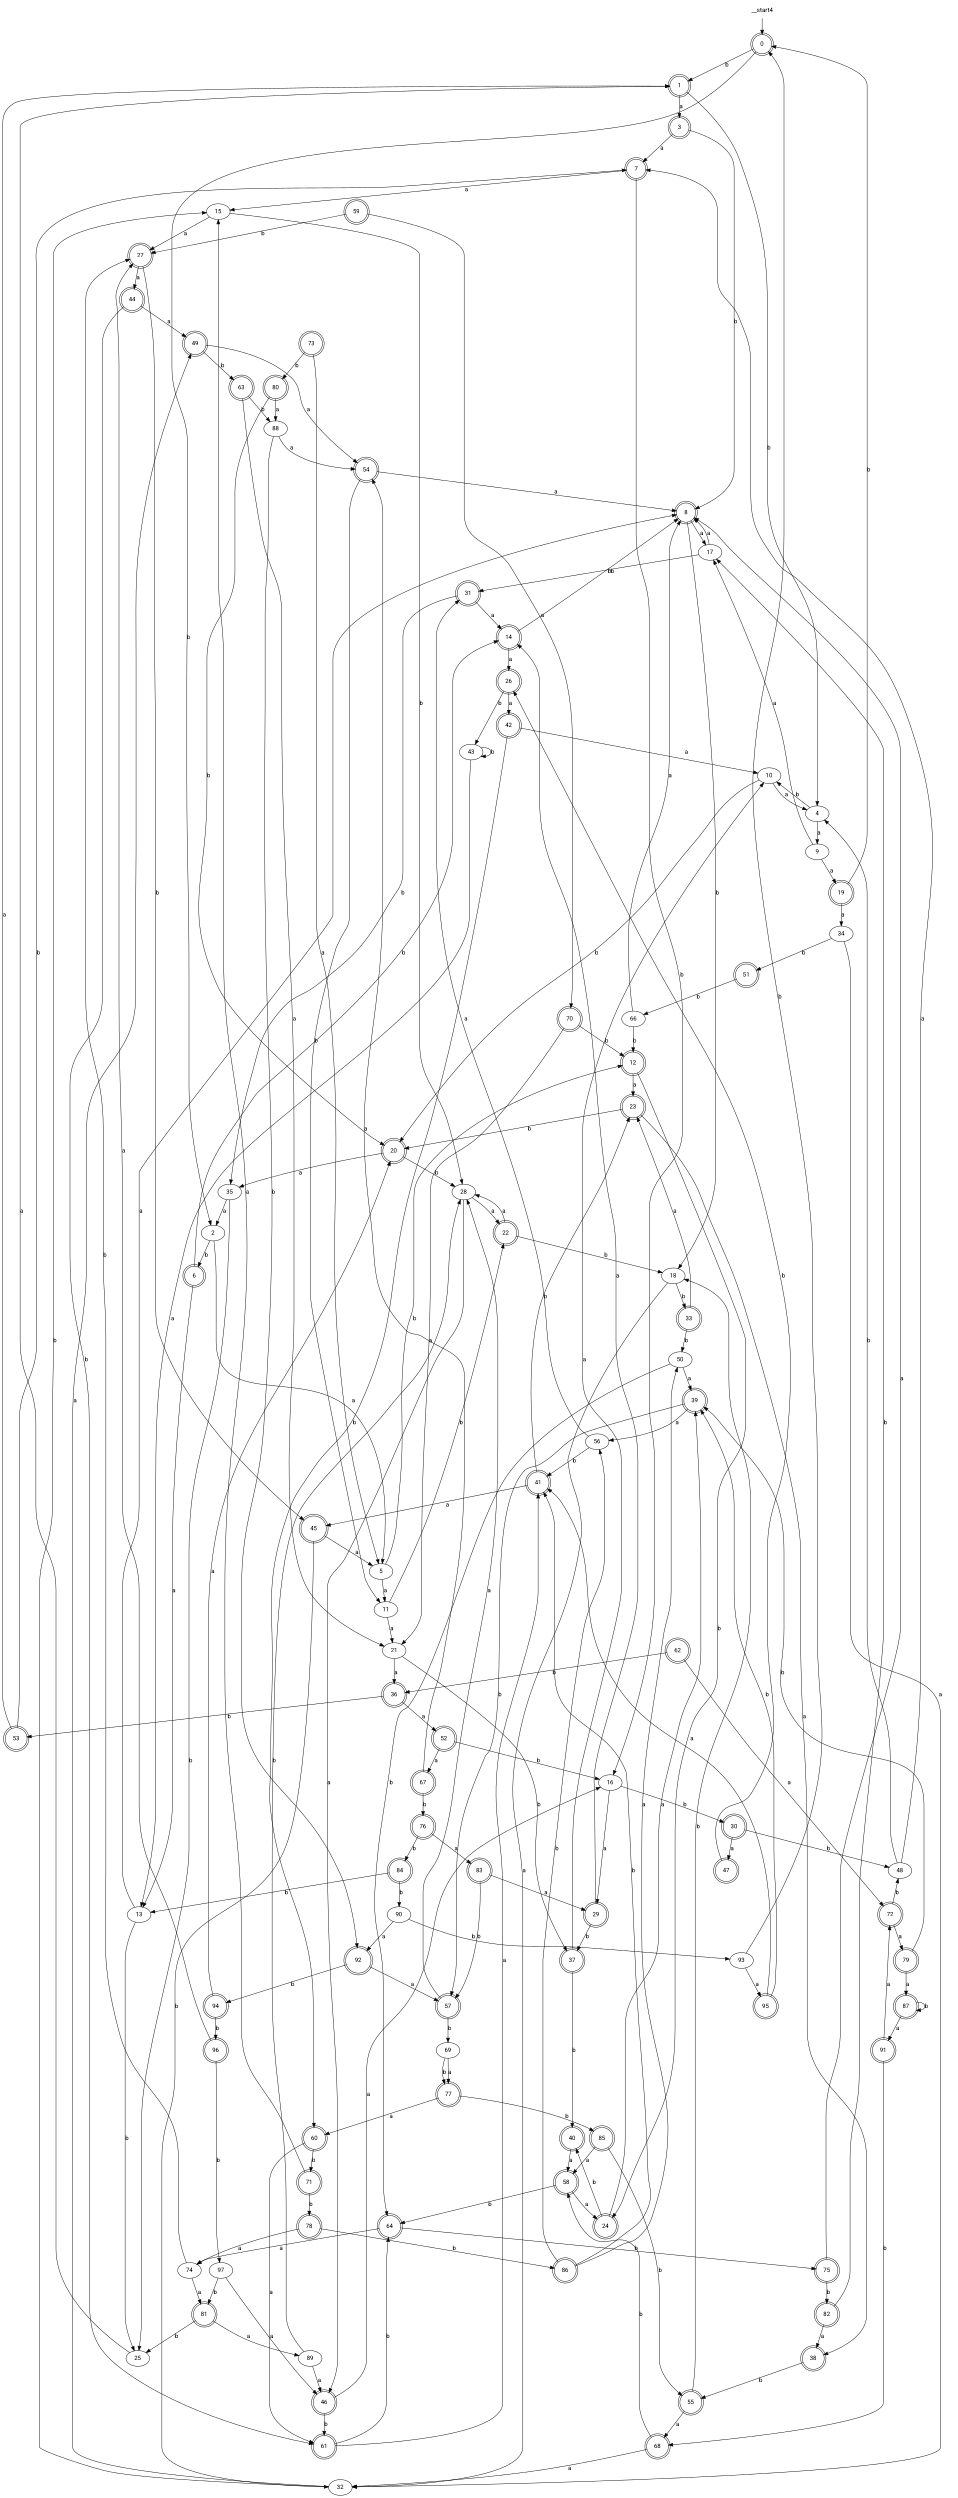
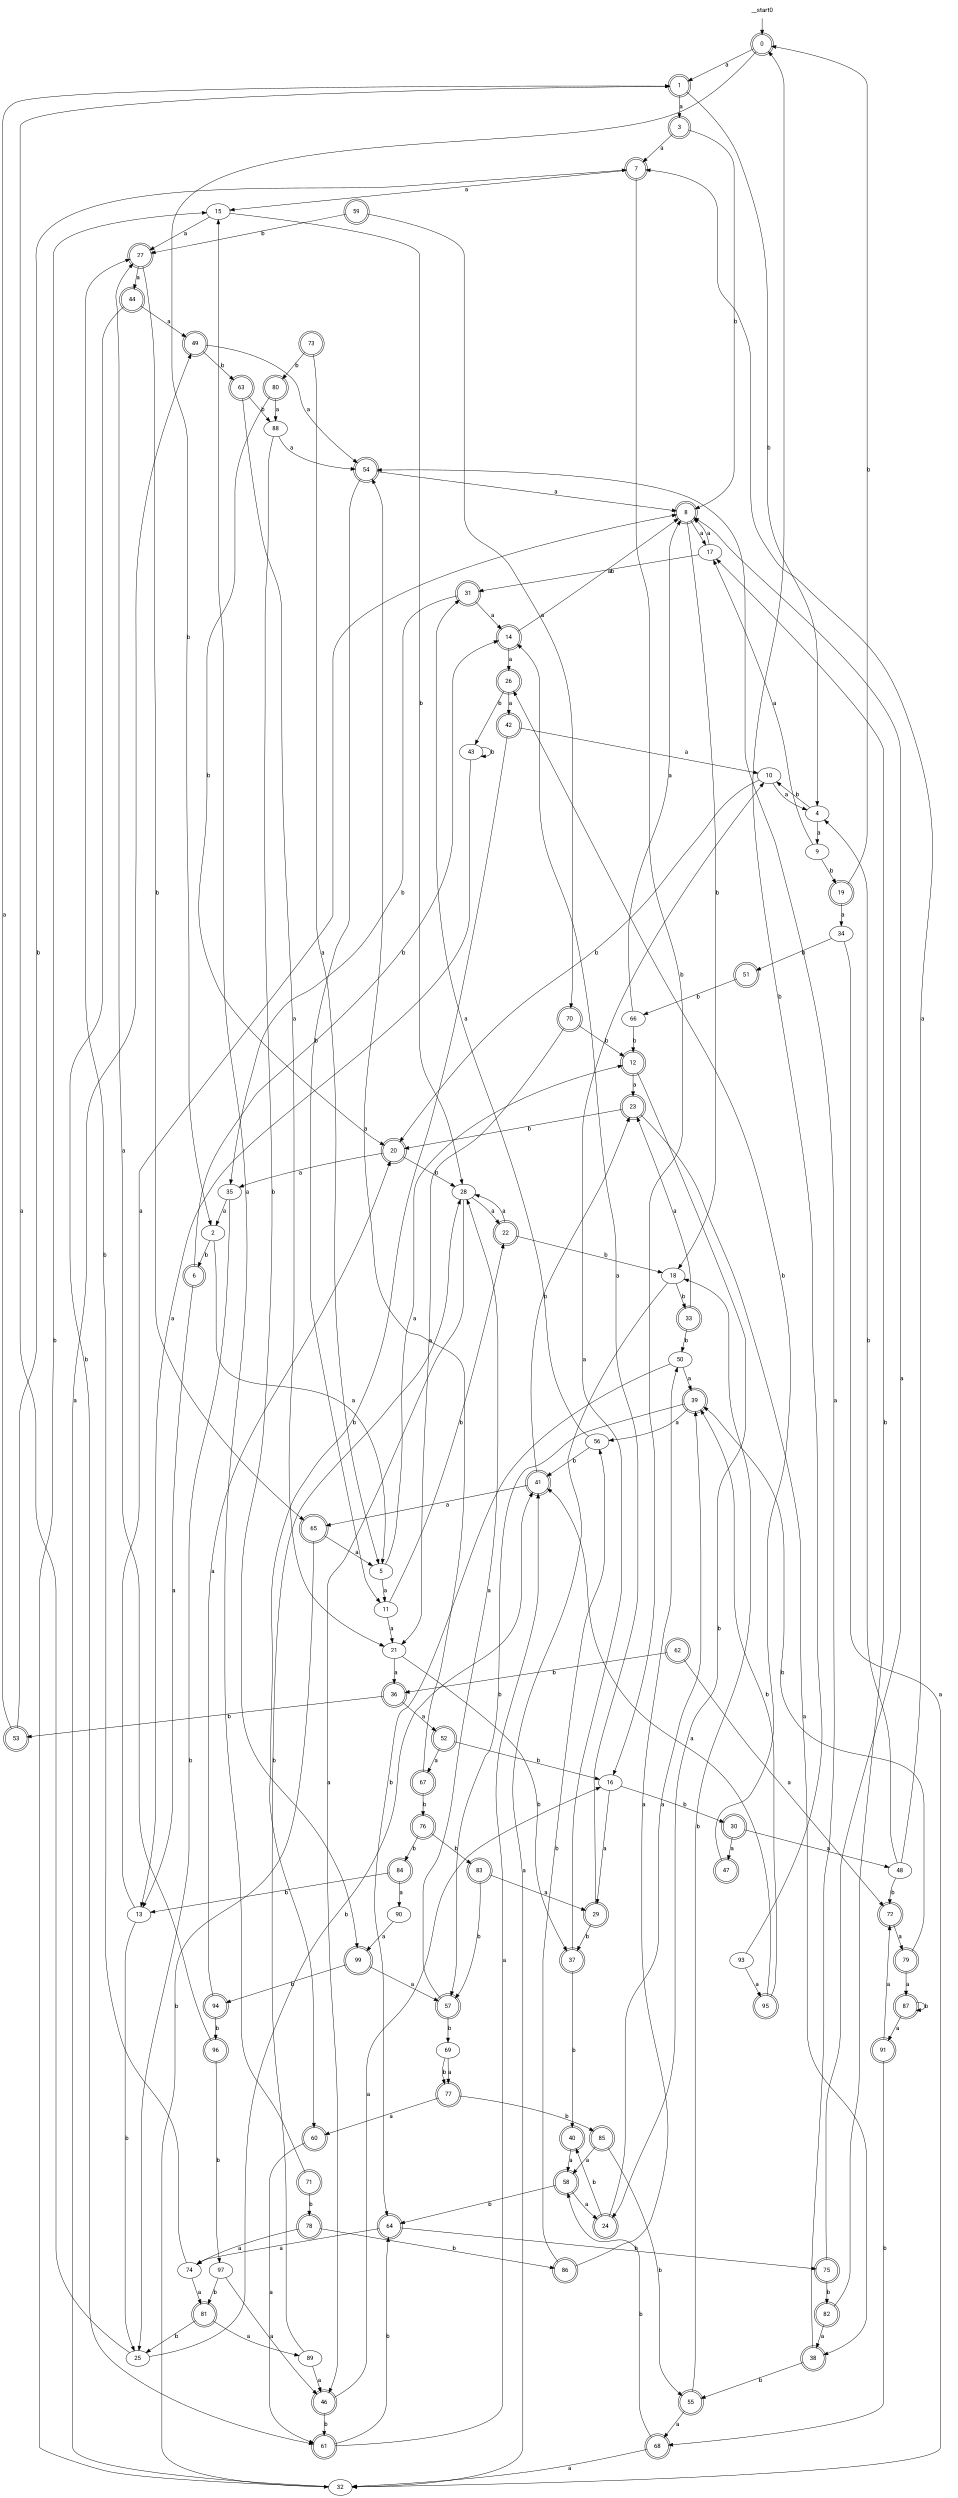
(762, 10) -> (762, 10)
(727, 65) -> (727, 65)
(609, 571) -> (609, 571)
(832, 871) -> (832, 871)
none -> (834, 1251)
(415, 1319) -> (415, 1319)
(314, 1529) -> (314, 1529)
(456, 1849) -> (456, 1849)
(829, 1849) -> (829, 1849)
(632, 1885) -> (325, 1929)
(401, 1893) -> (401, 1893)
(895, 1893) -> (891, 1888)
(557, 1946) -> none
(358, 1960) -> (358, 1960)
(312, 2158) -> none
